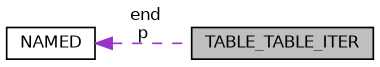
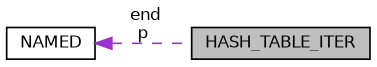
(282, 43) -> (281, 43)
